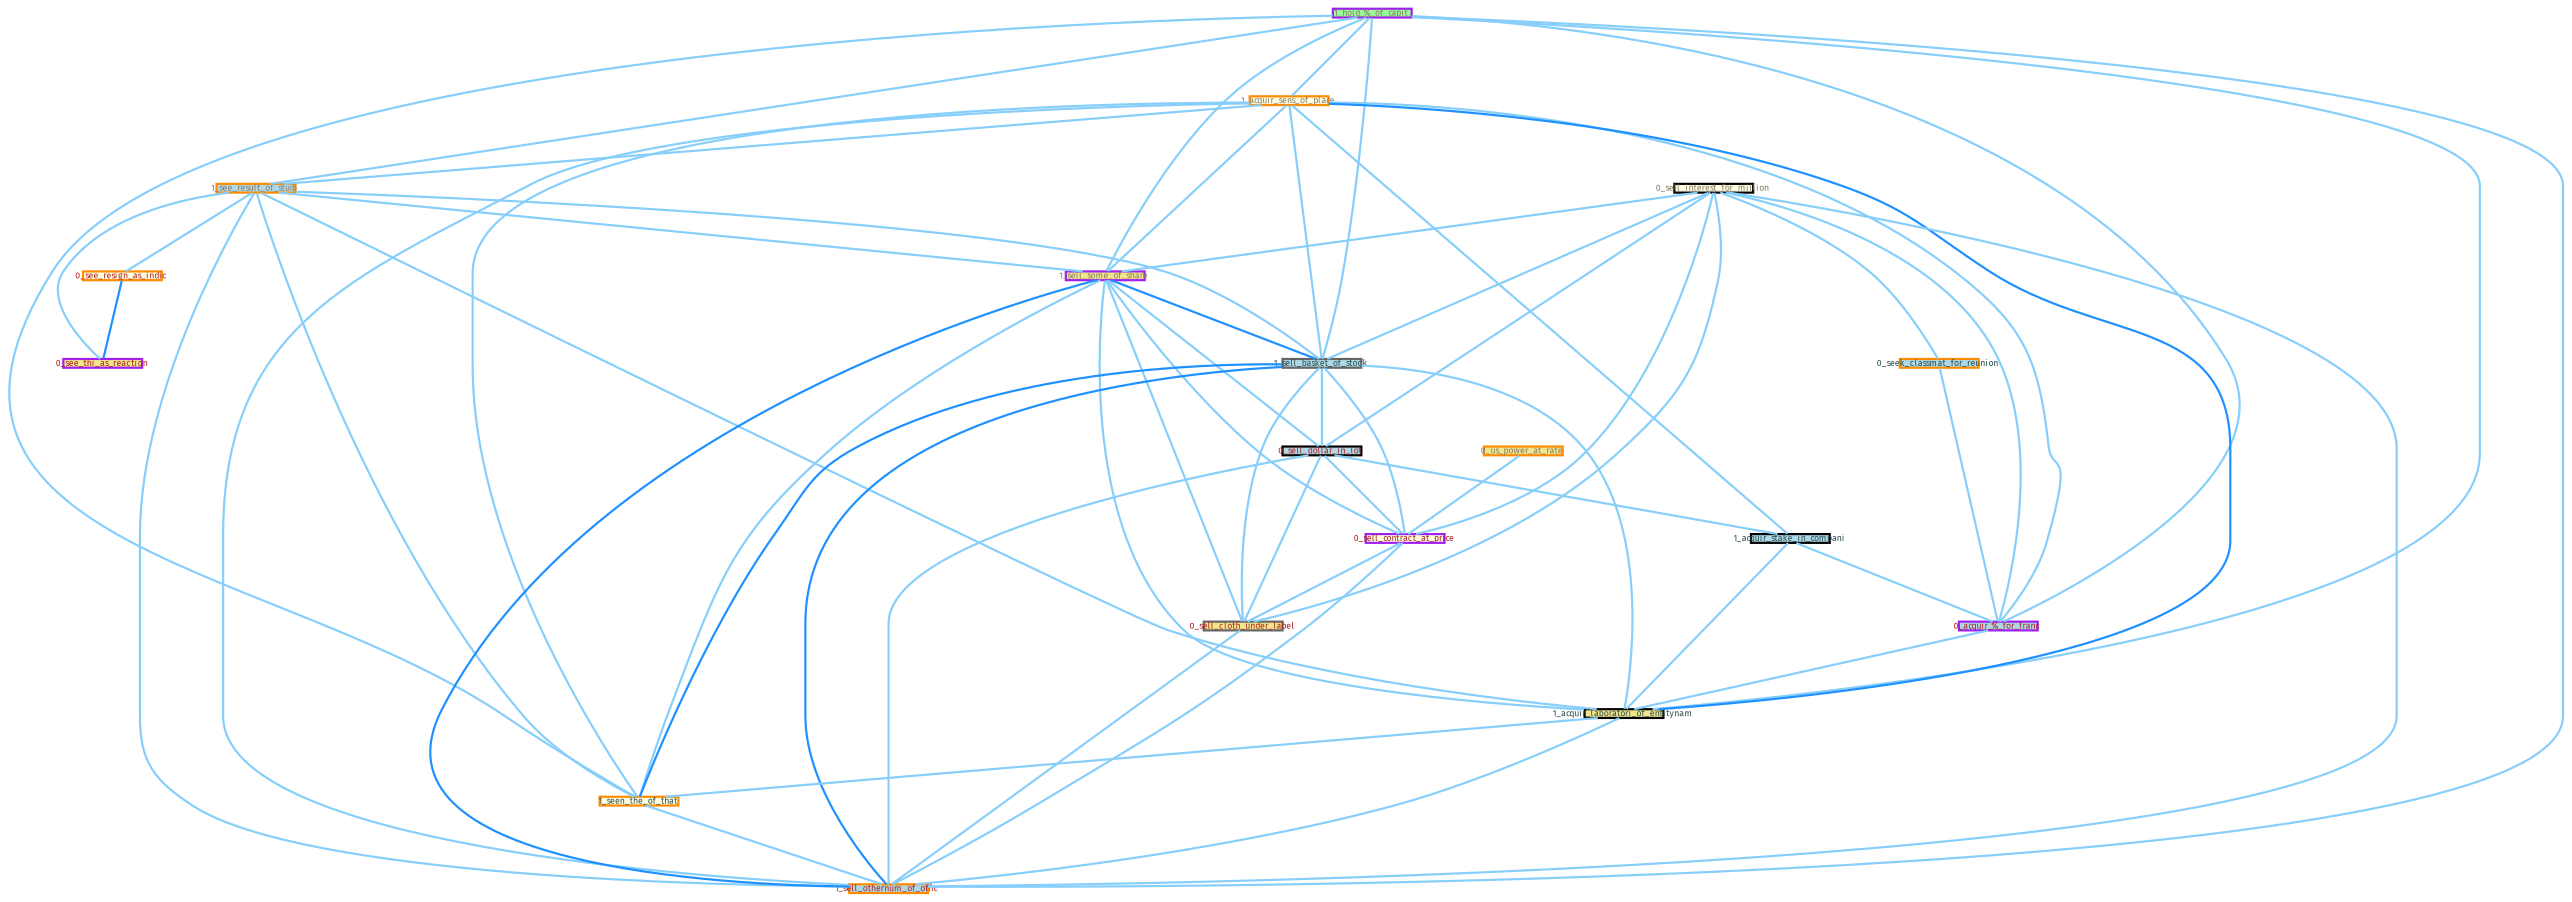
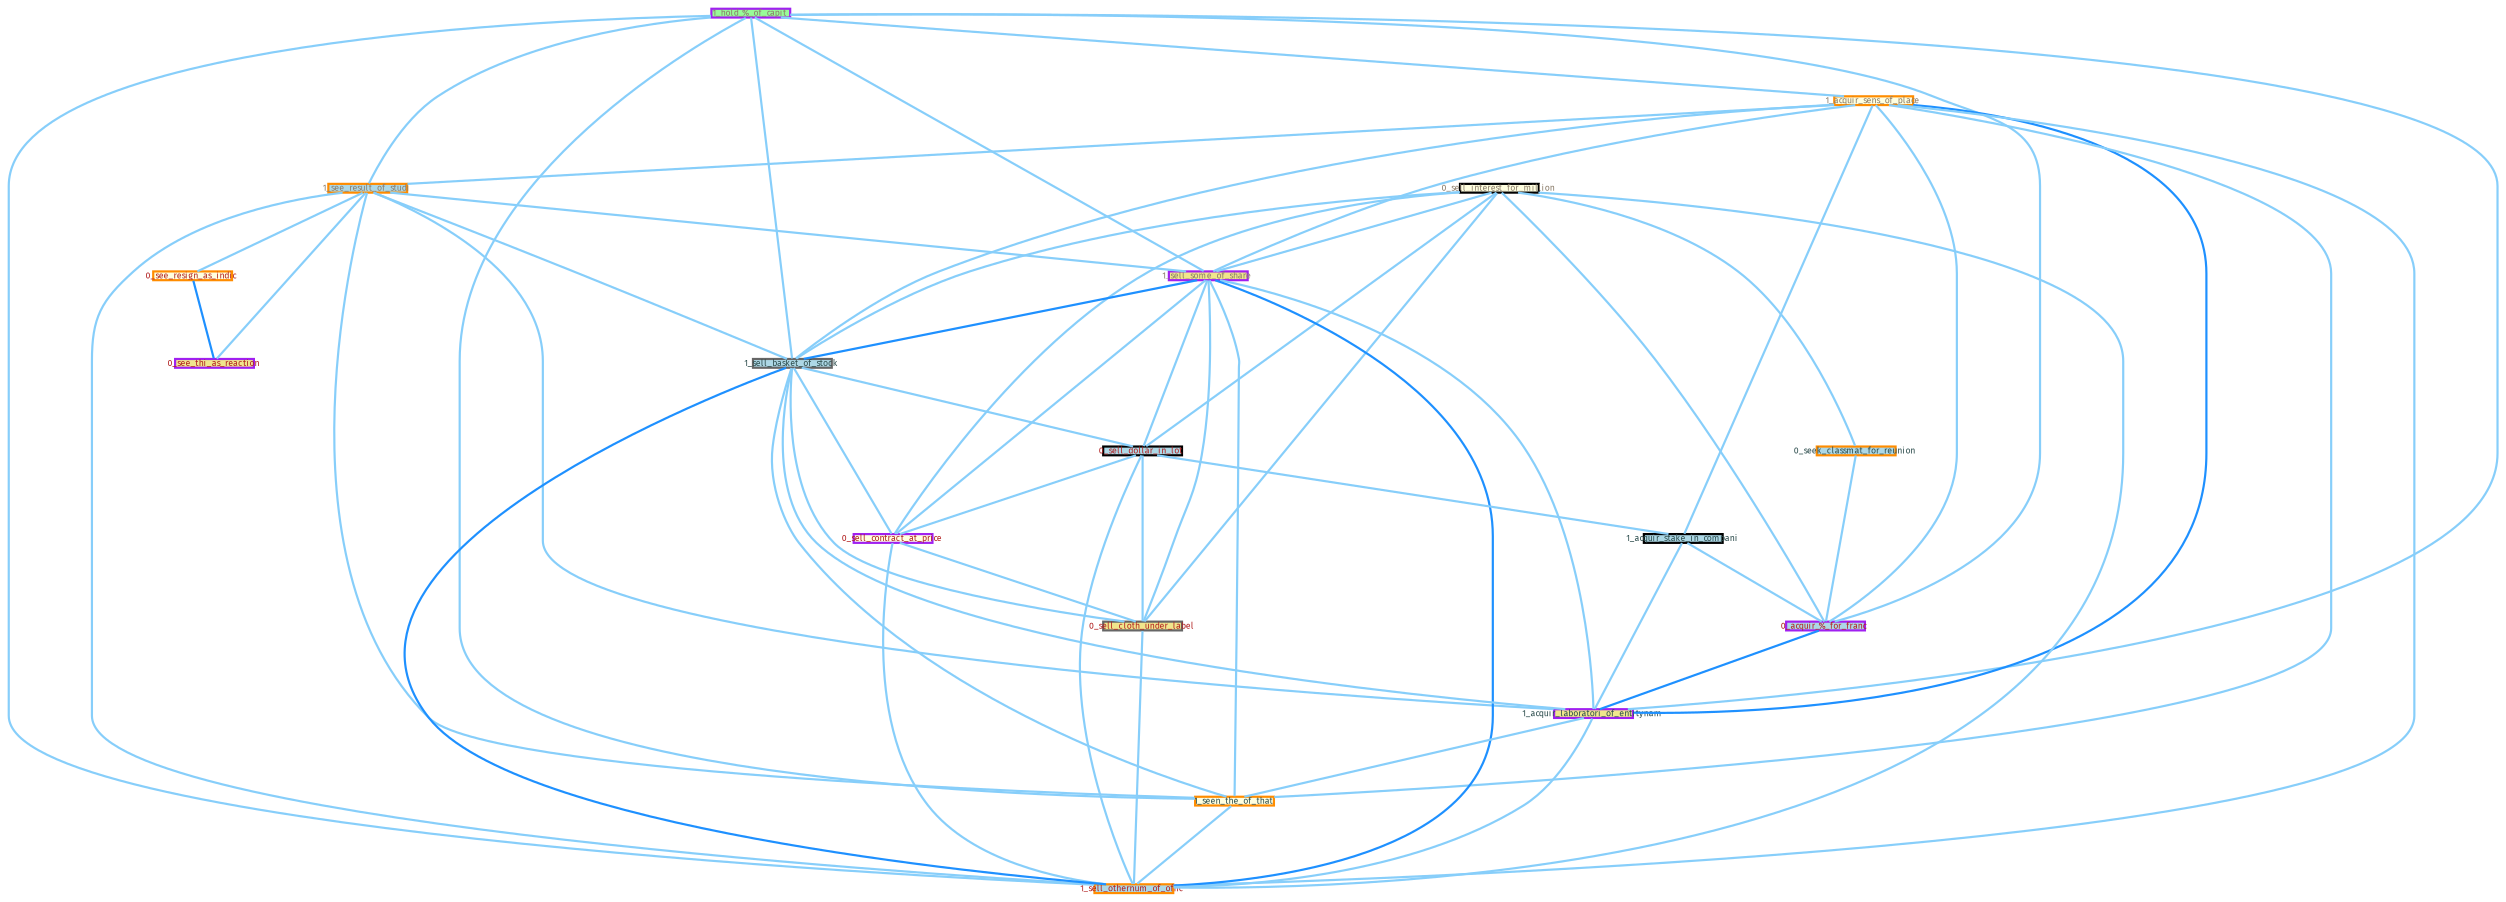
(866, 443) -> (946, 670)
(1523, 451) -> none
(1811, 670) -> (1709, 670)
(1624, 714) -> (1594, 714)
